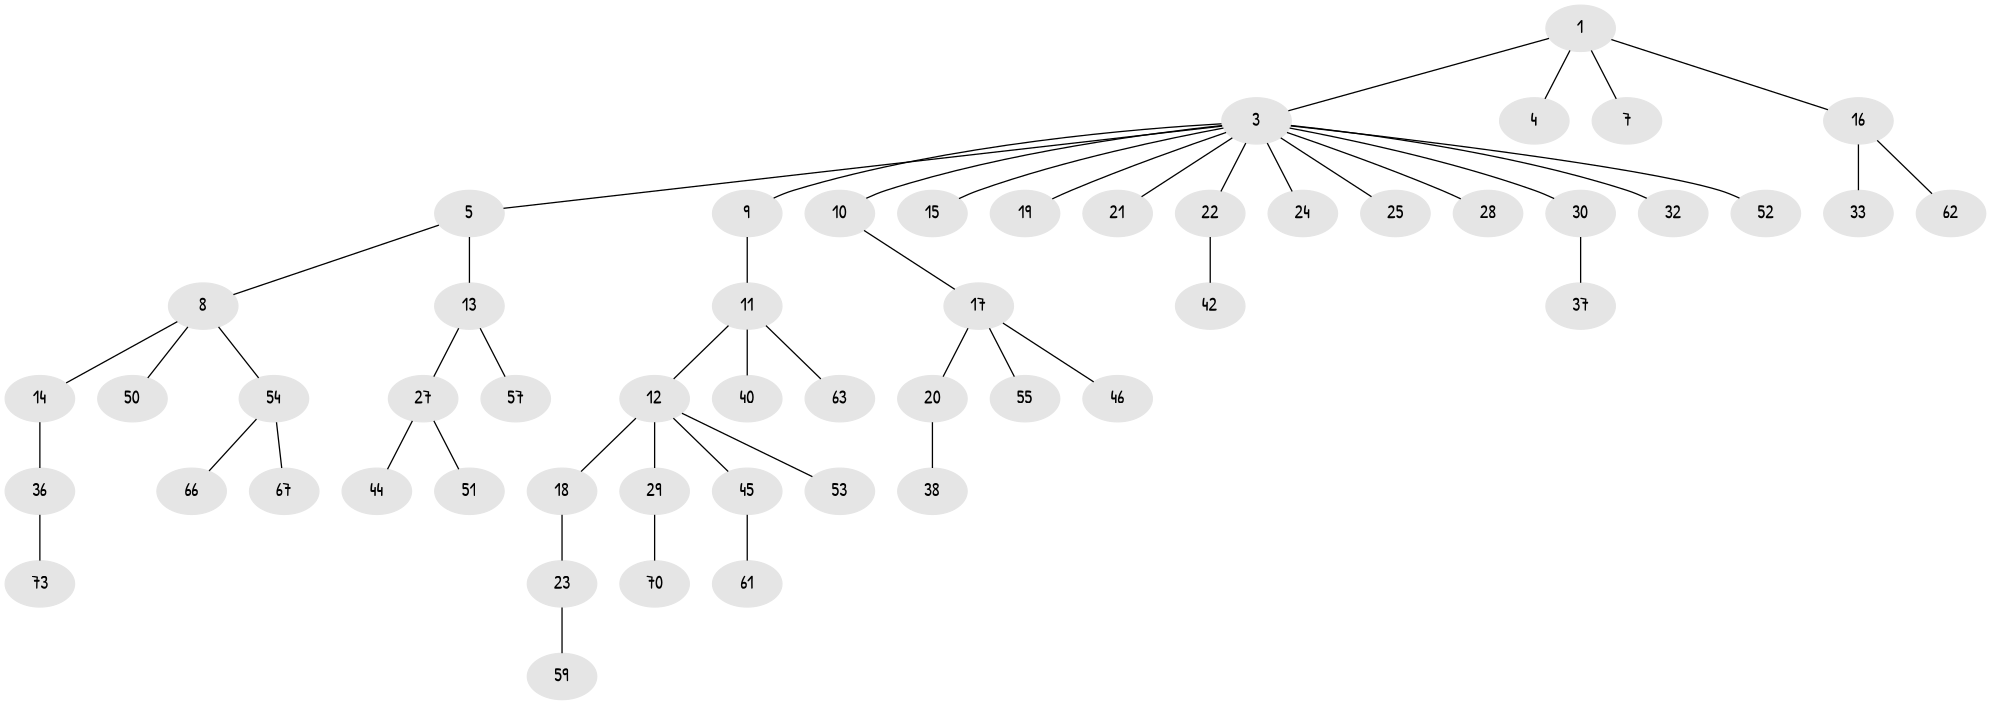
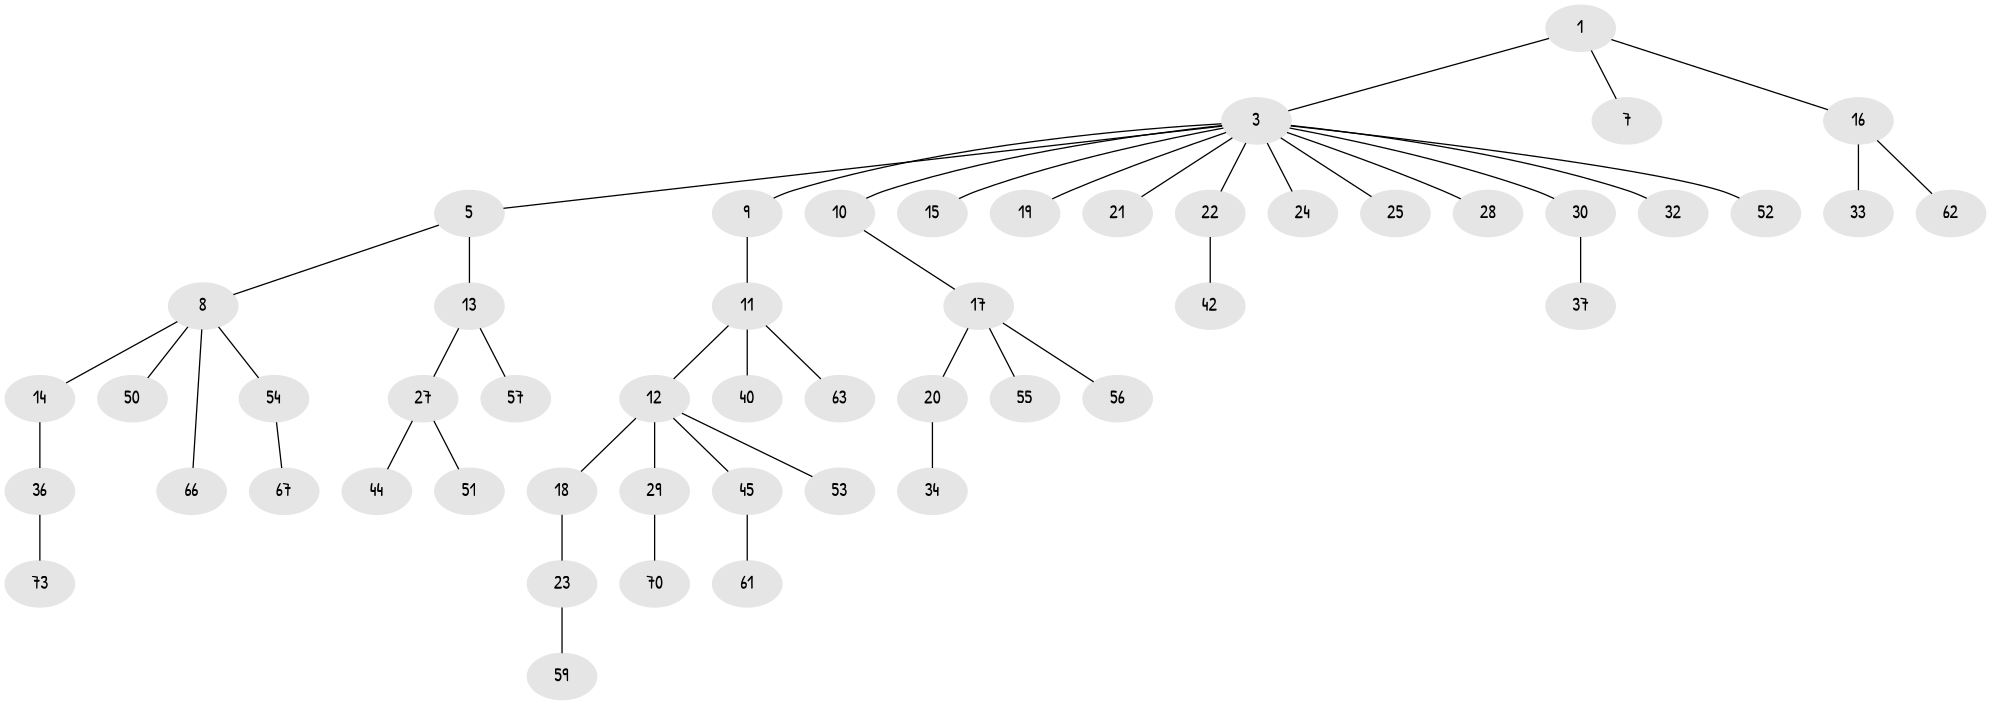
(1534, 121) -> none
(1118, 399) -> (1118, 399)
(233, 445) -> (197, 399)
(932, 491) -> (932, 491)
